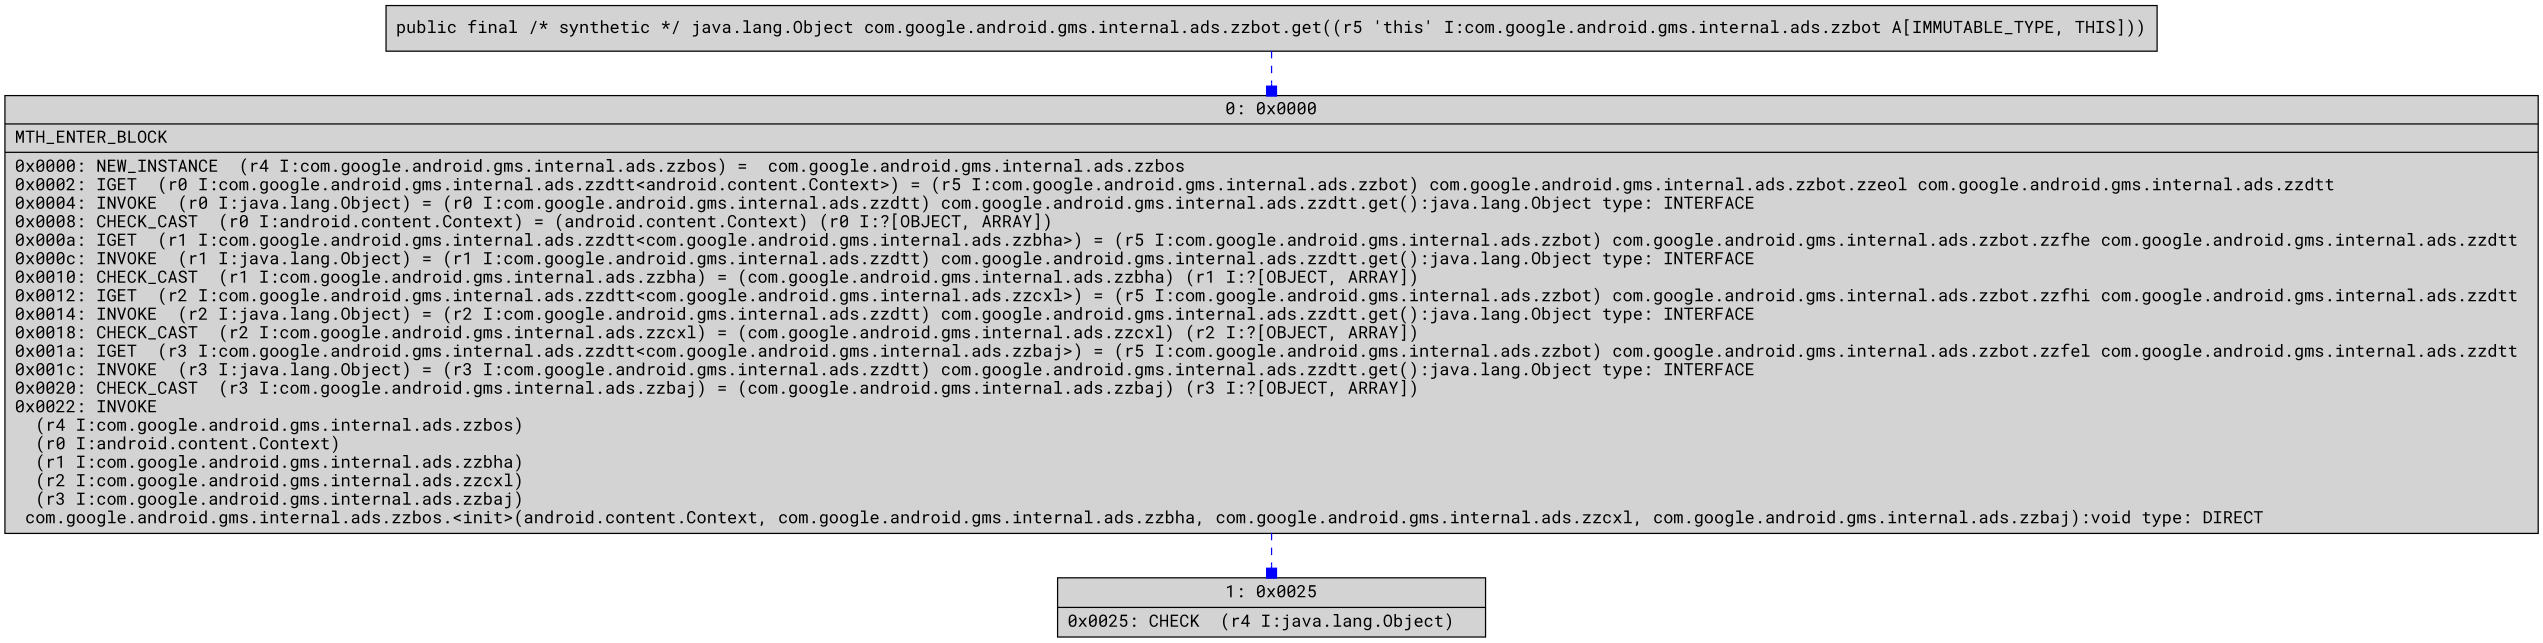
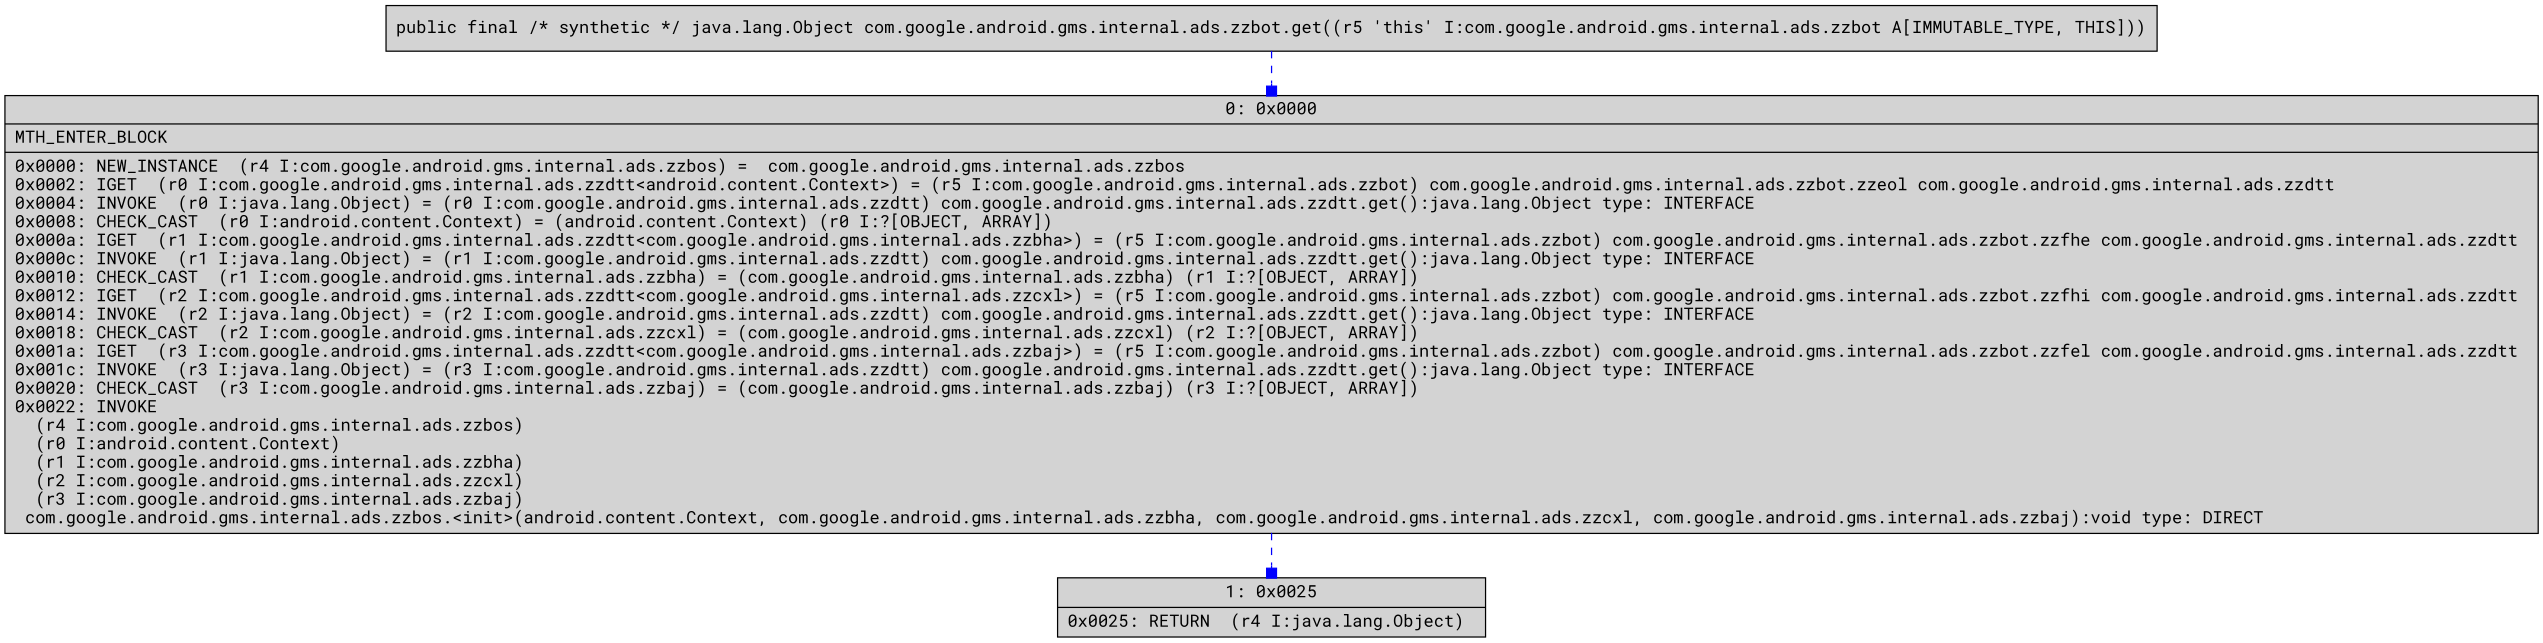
(1266, 622) -> (1272, 622)
